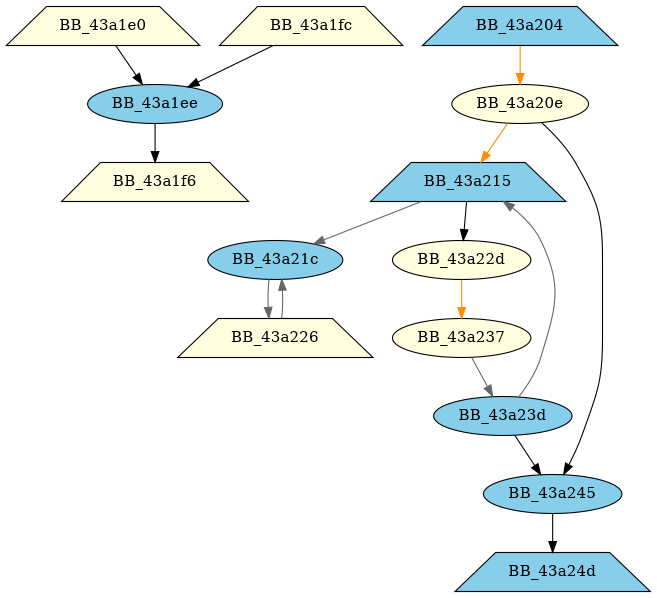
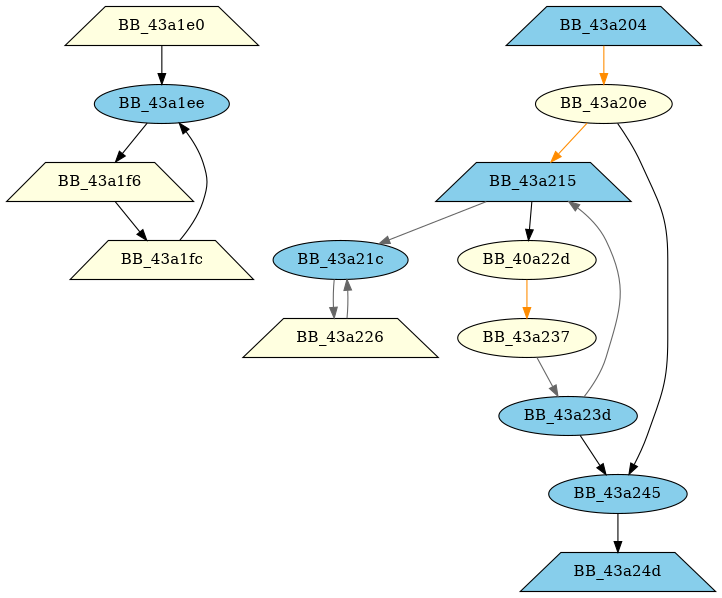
none -> (128, 217)
(462, 260) -> (527, 260)
